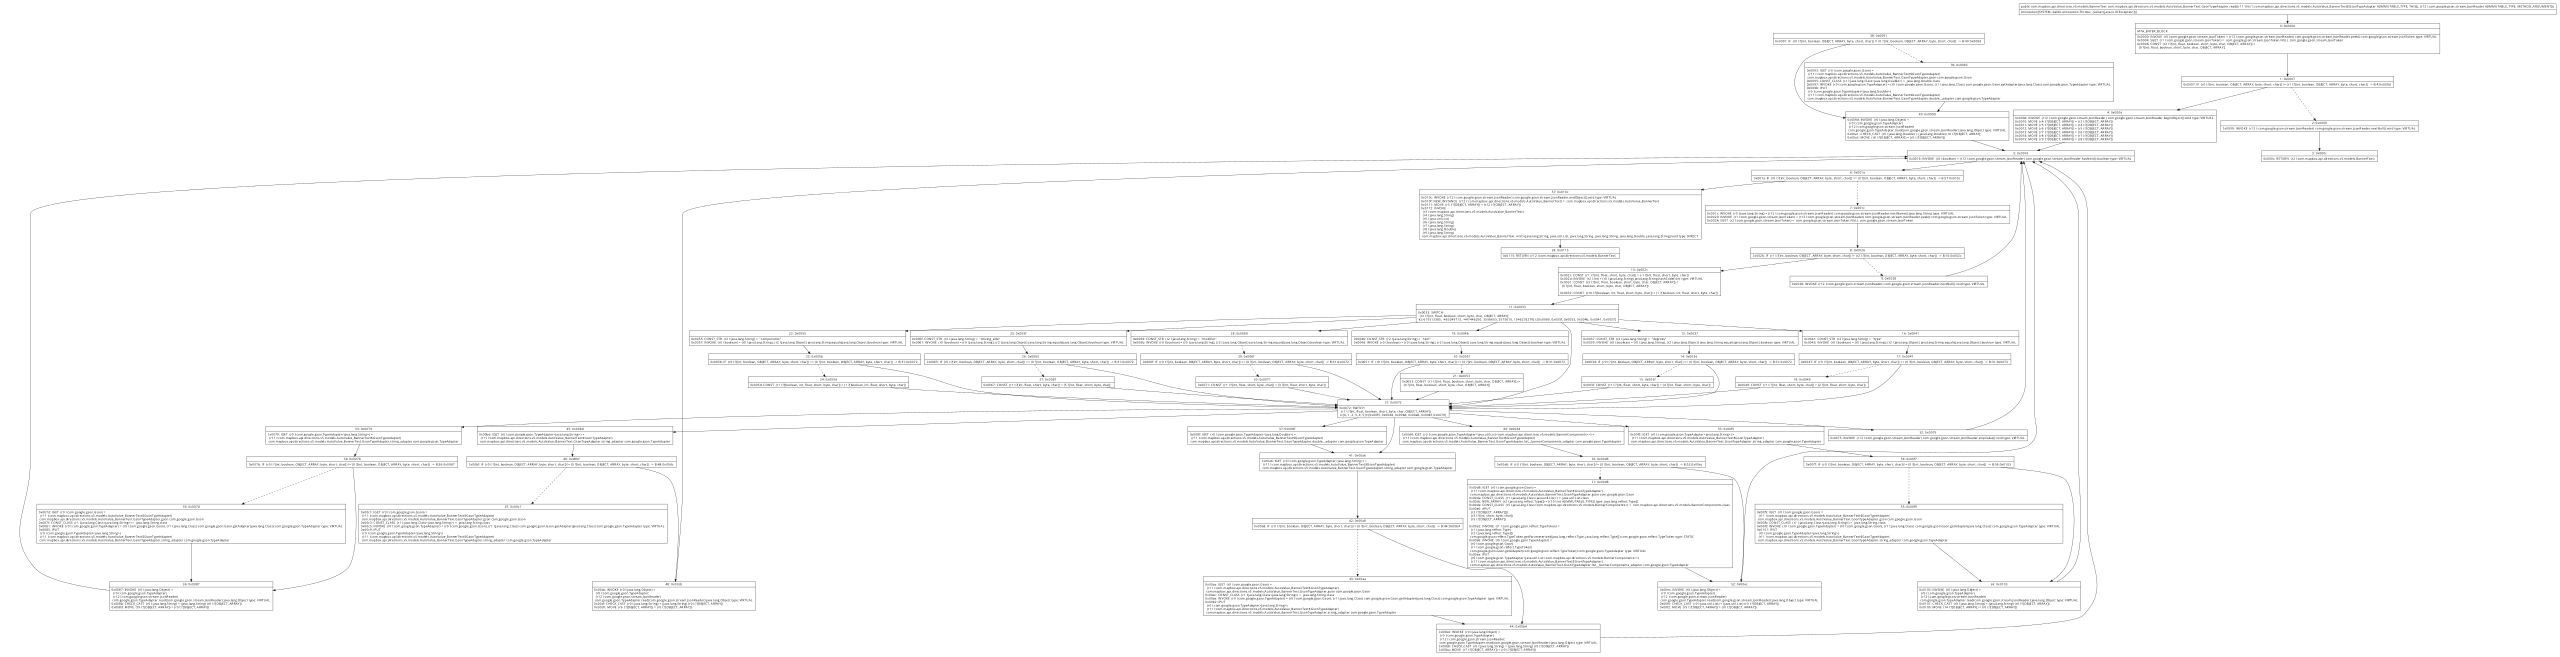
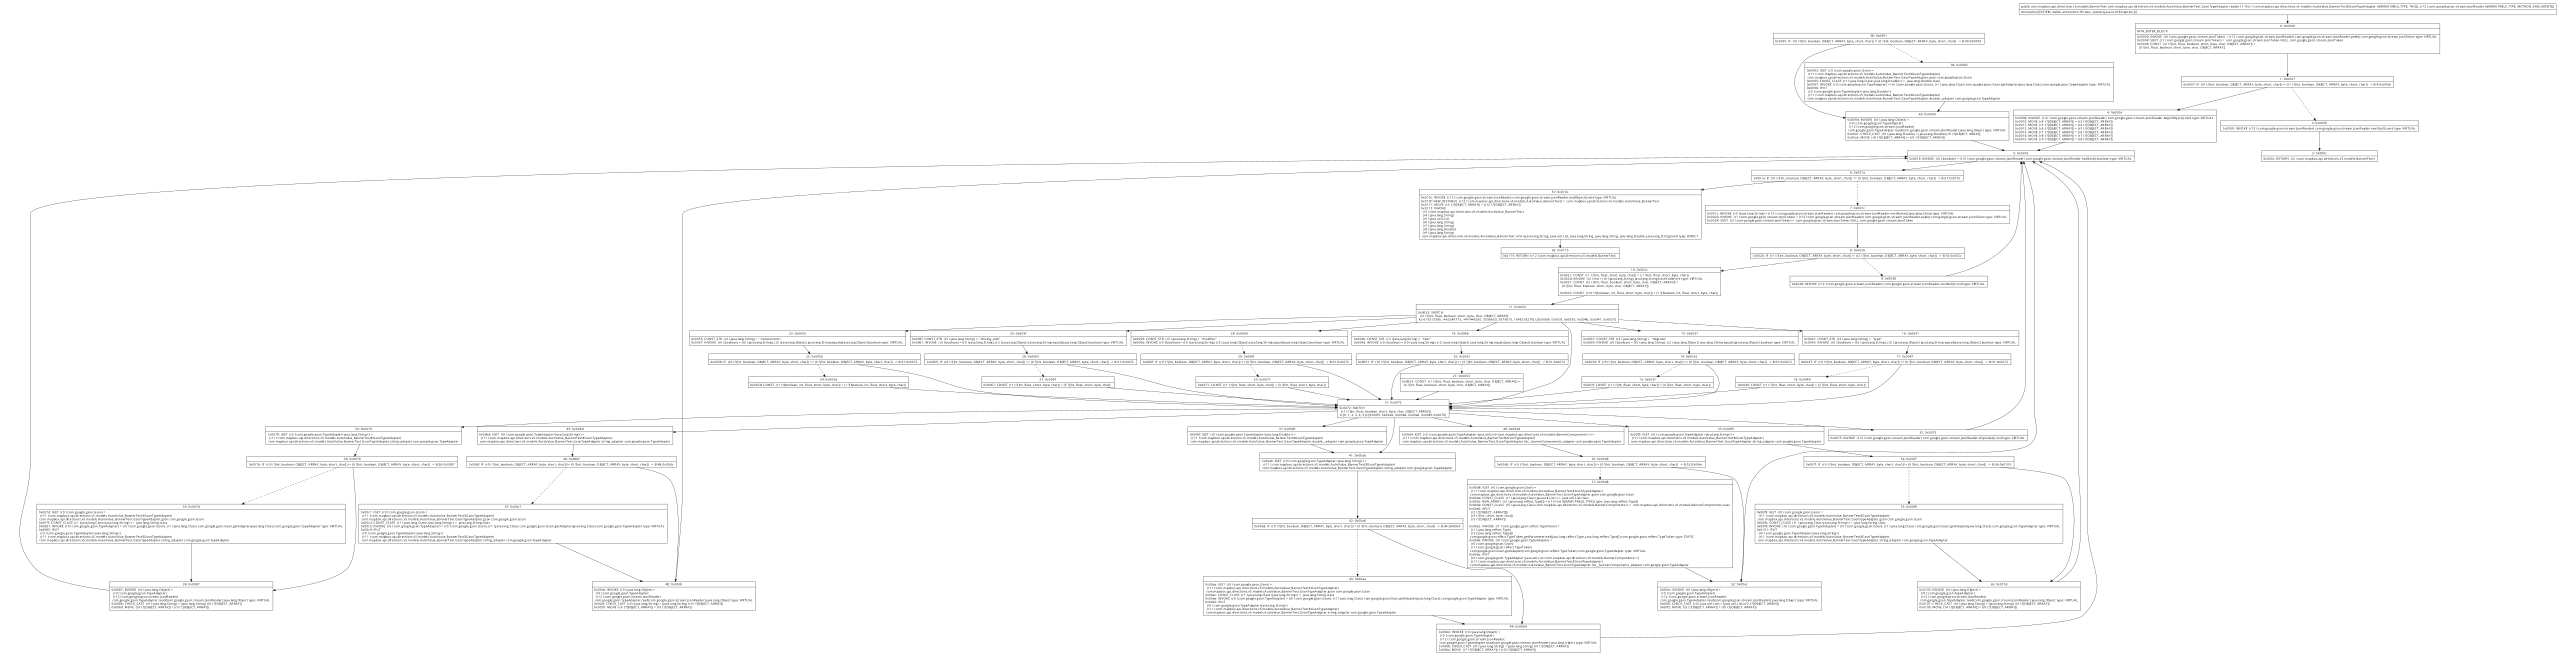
none -> (598, 562)
